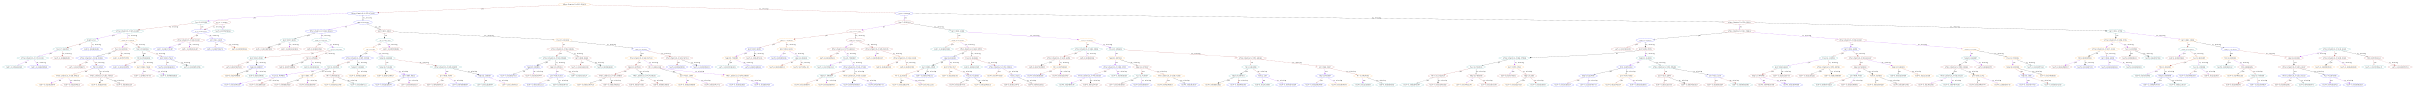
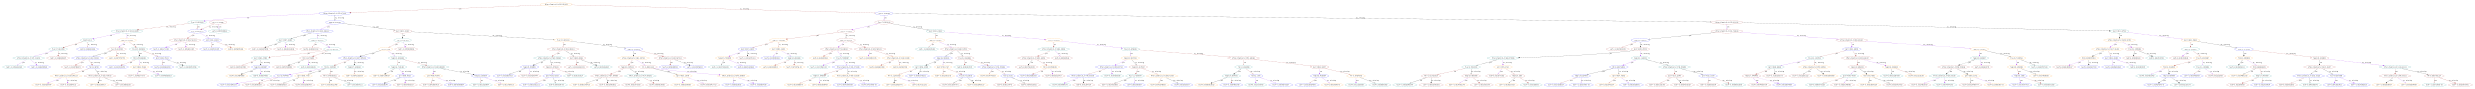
(2314, 54) -> (2355, 62)
(327, 71) -> (320, 71)
